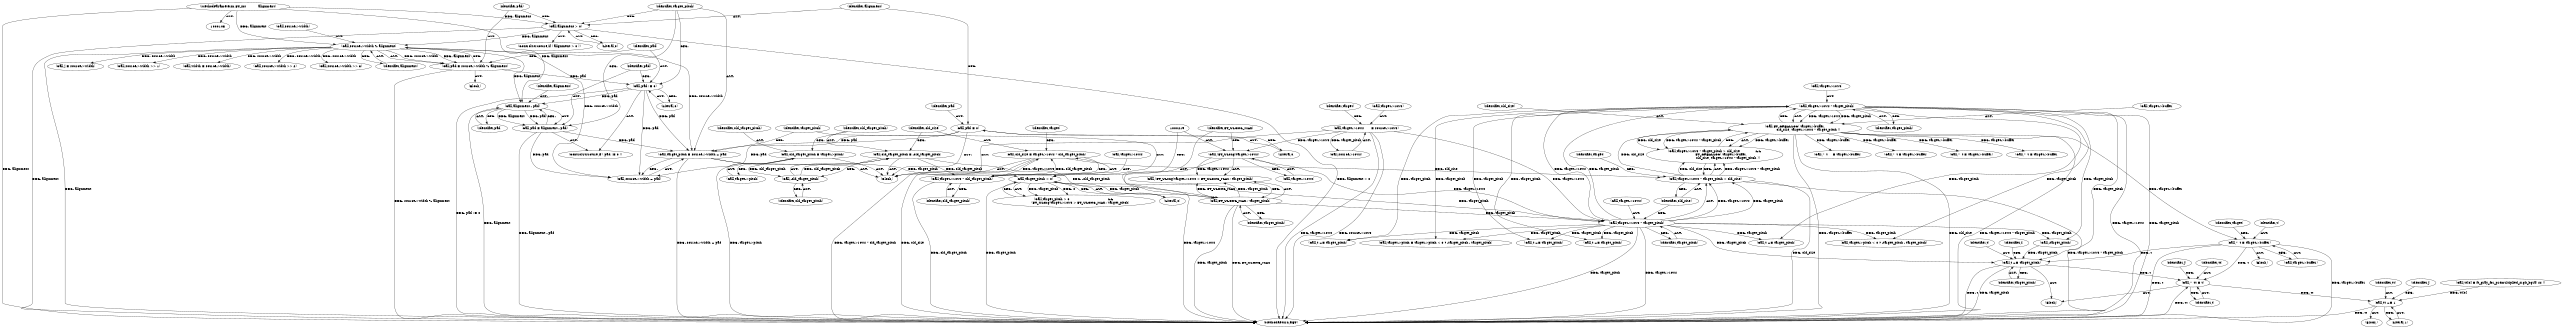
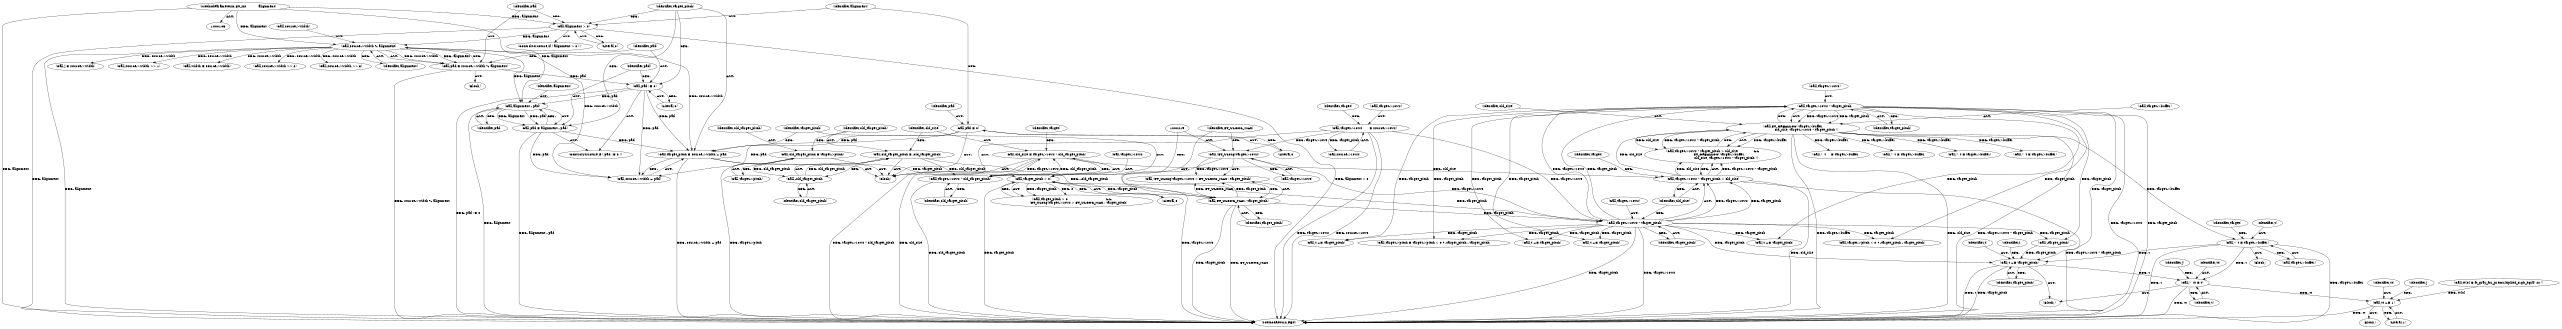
(1752, 320) -> (1753, 320)
